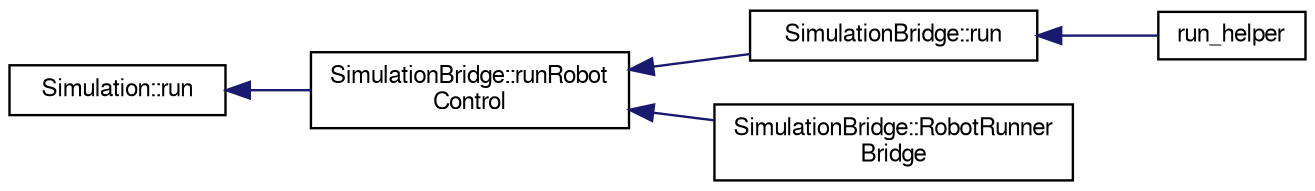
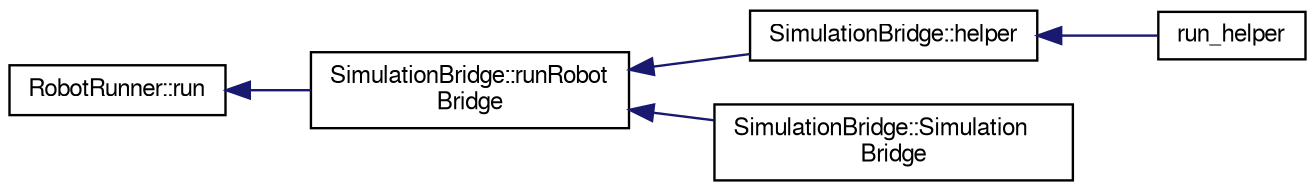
(894, 36) -> (894, 36)
(117, 90) -> (117, 90)
(470, 90) -> (470, 90)
(894, 142) -> (894, 142)
